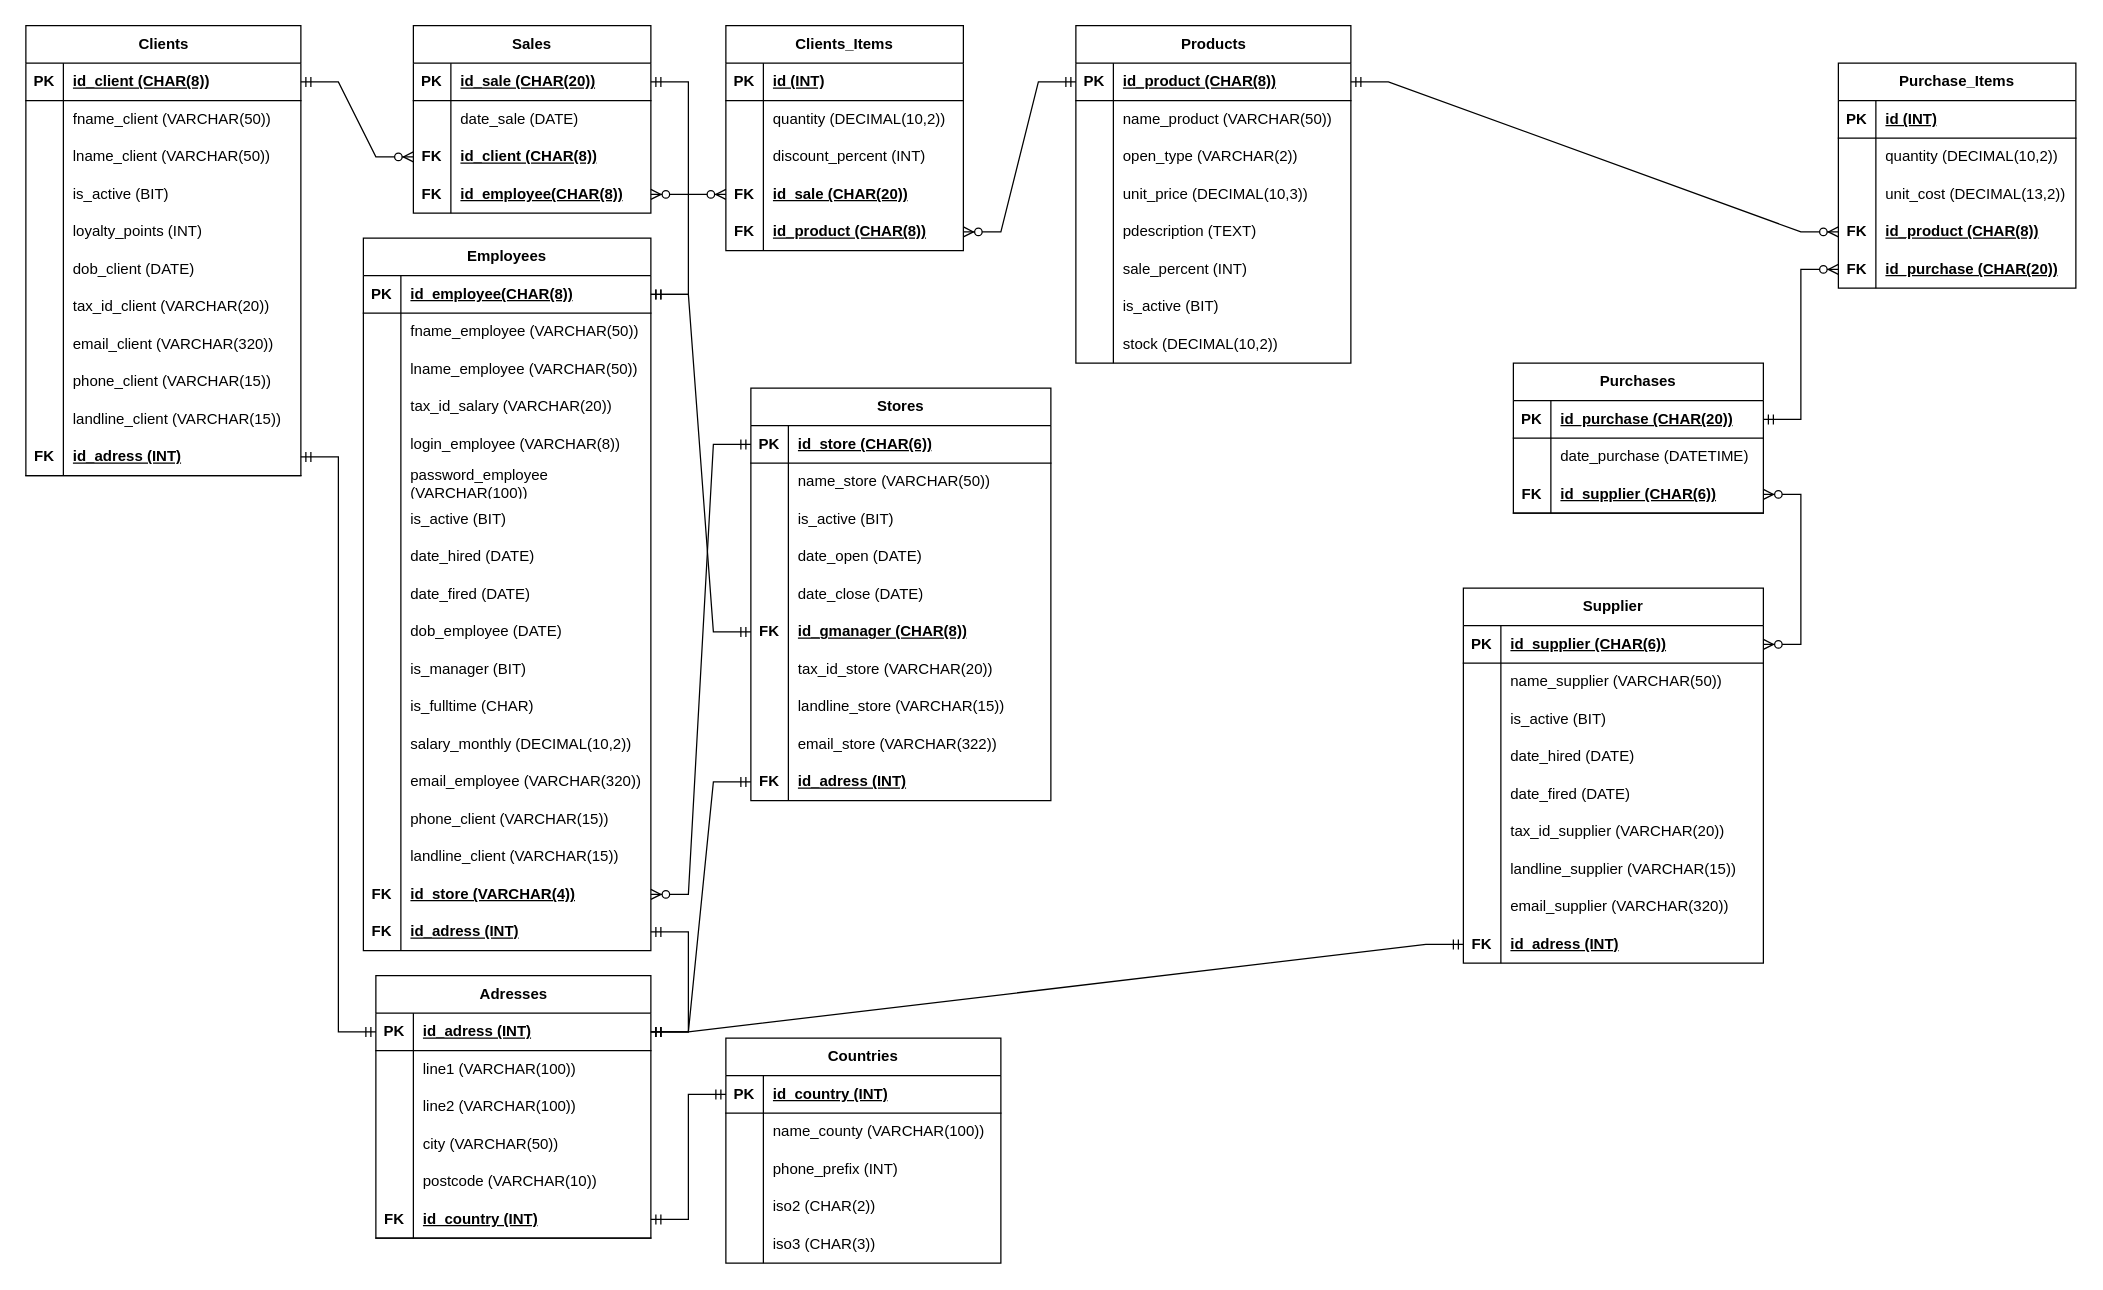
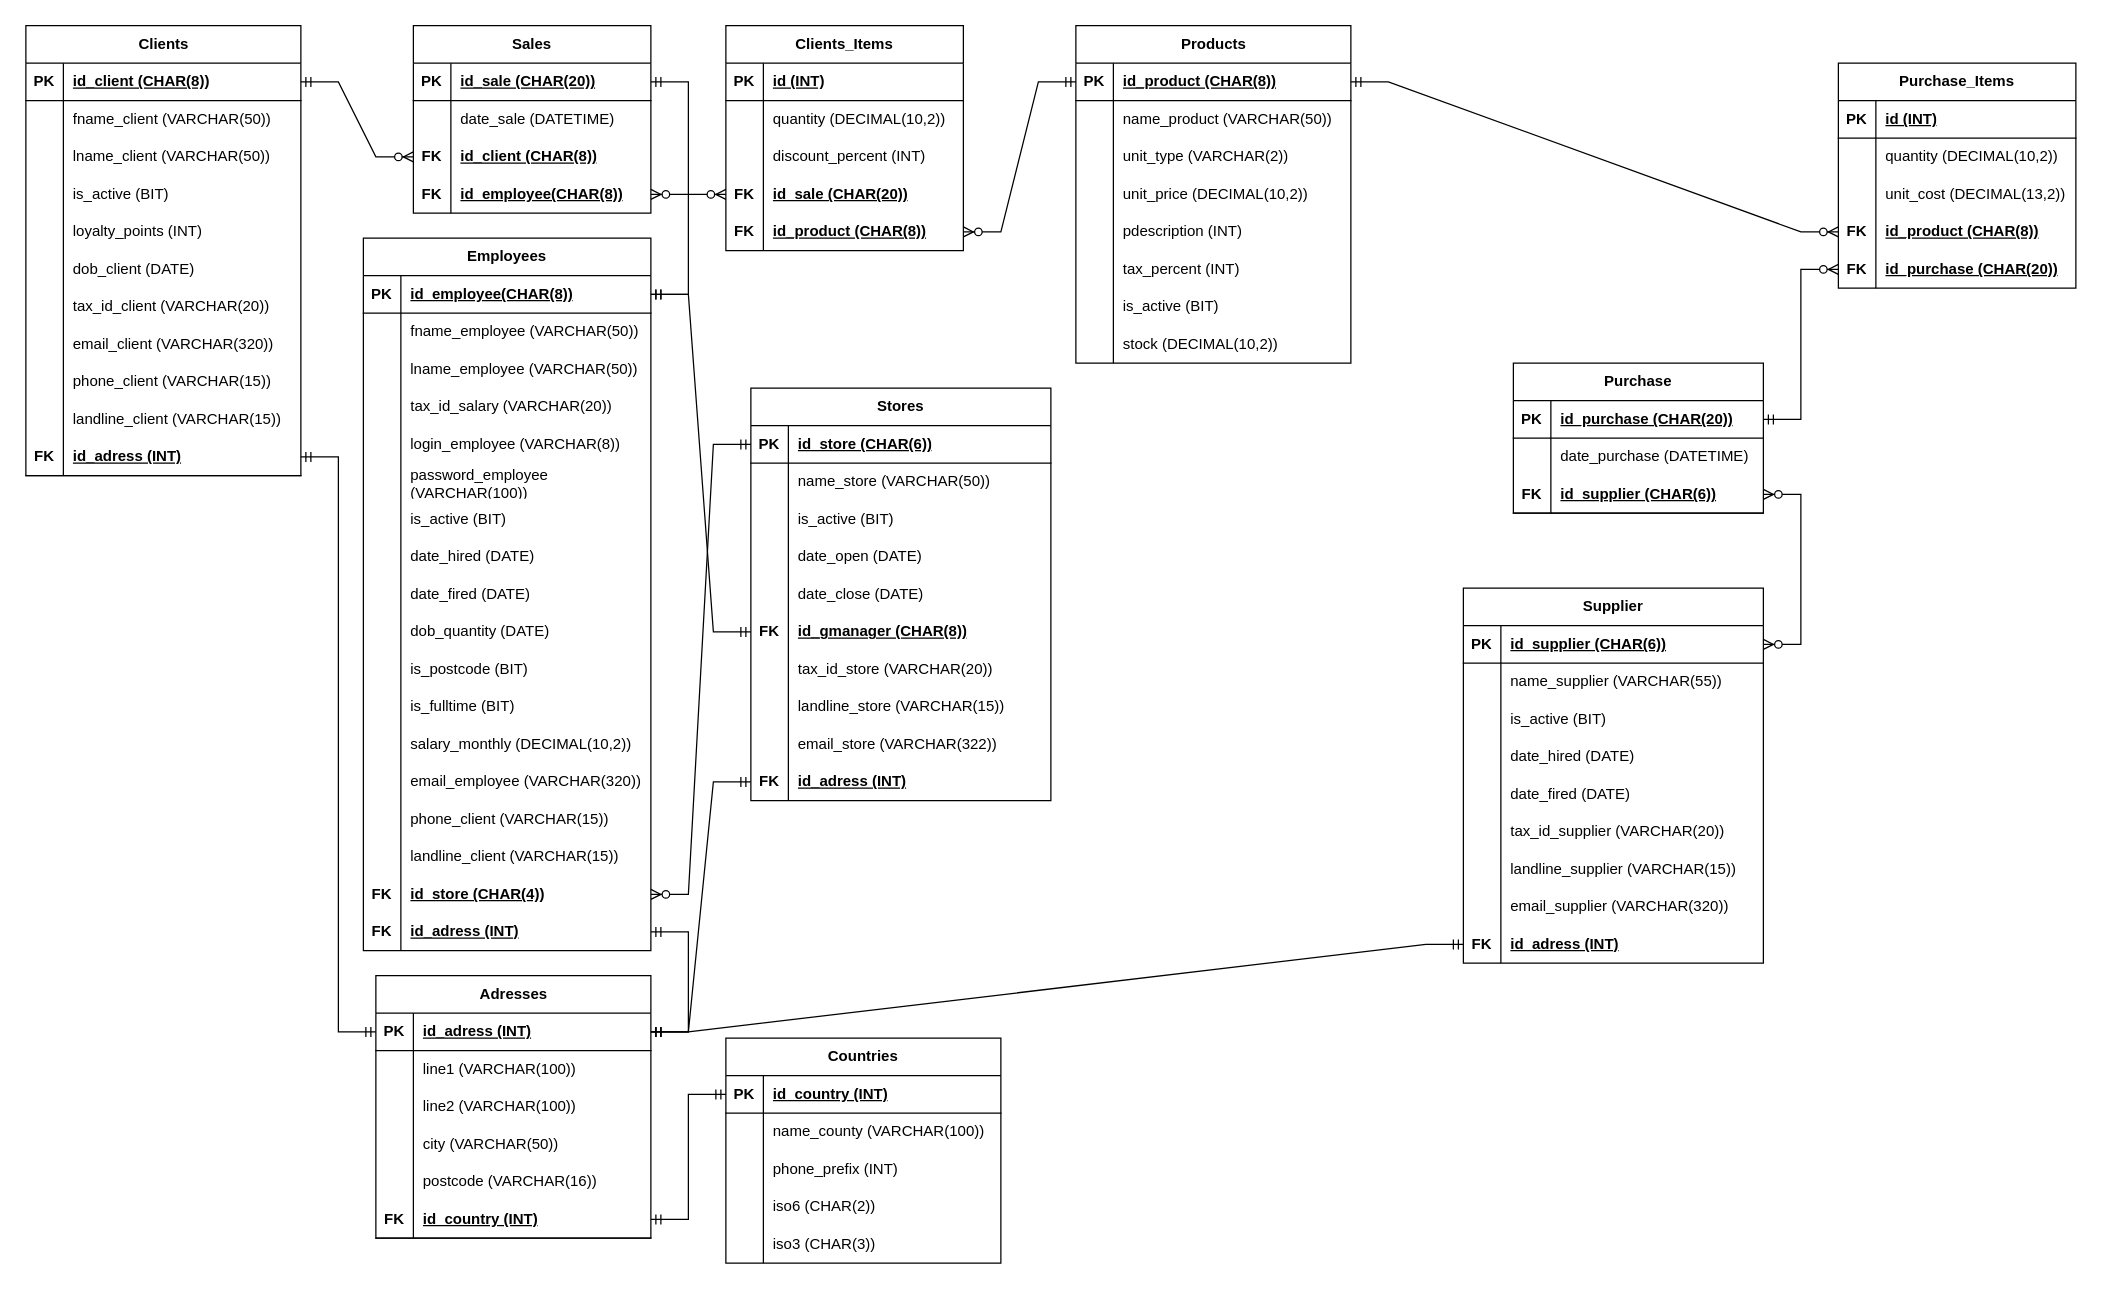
(524, 119) -> (541, 119)
(1214, 157) -> (1212, 157)
(1225, 194) -> (1225, 194)
(1197, 232) -> (1193, 232)
(1195, 269) -> (1193, 269)
(1638, 382) -> (1638, 382)
(487, 632) -> (487, 632)
(474, 669) -> (478, 669)
(1618, 682) -> (1618, 682)
(476, 707) -> (472, 707)
(495, 894) -> (482, 894)
(514, 1182) -> (514, 1182)
(828, 1207) -> (828, 1207)
